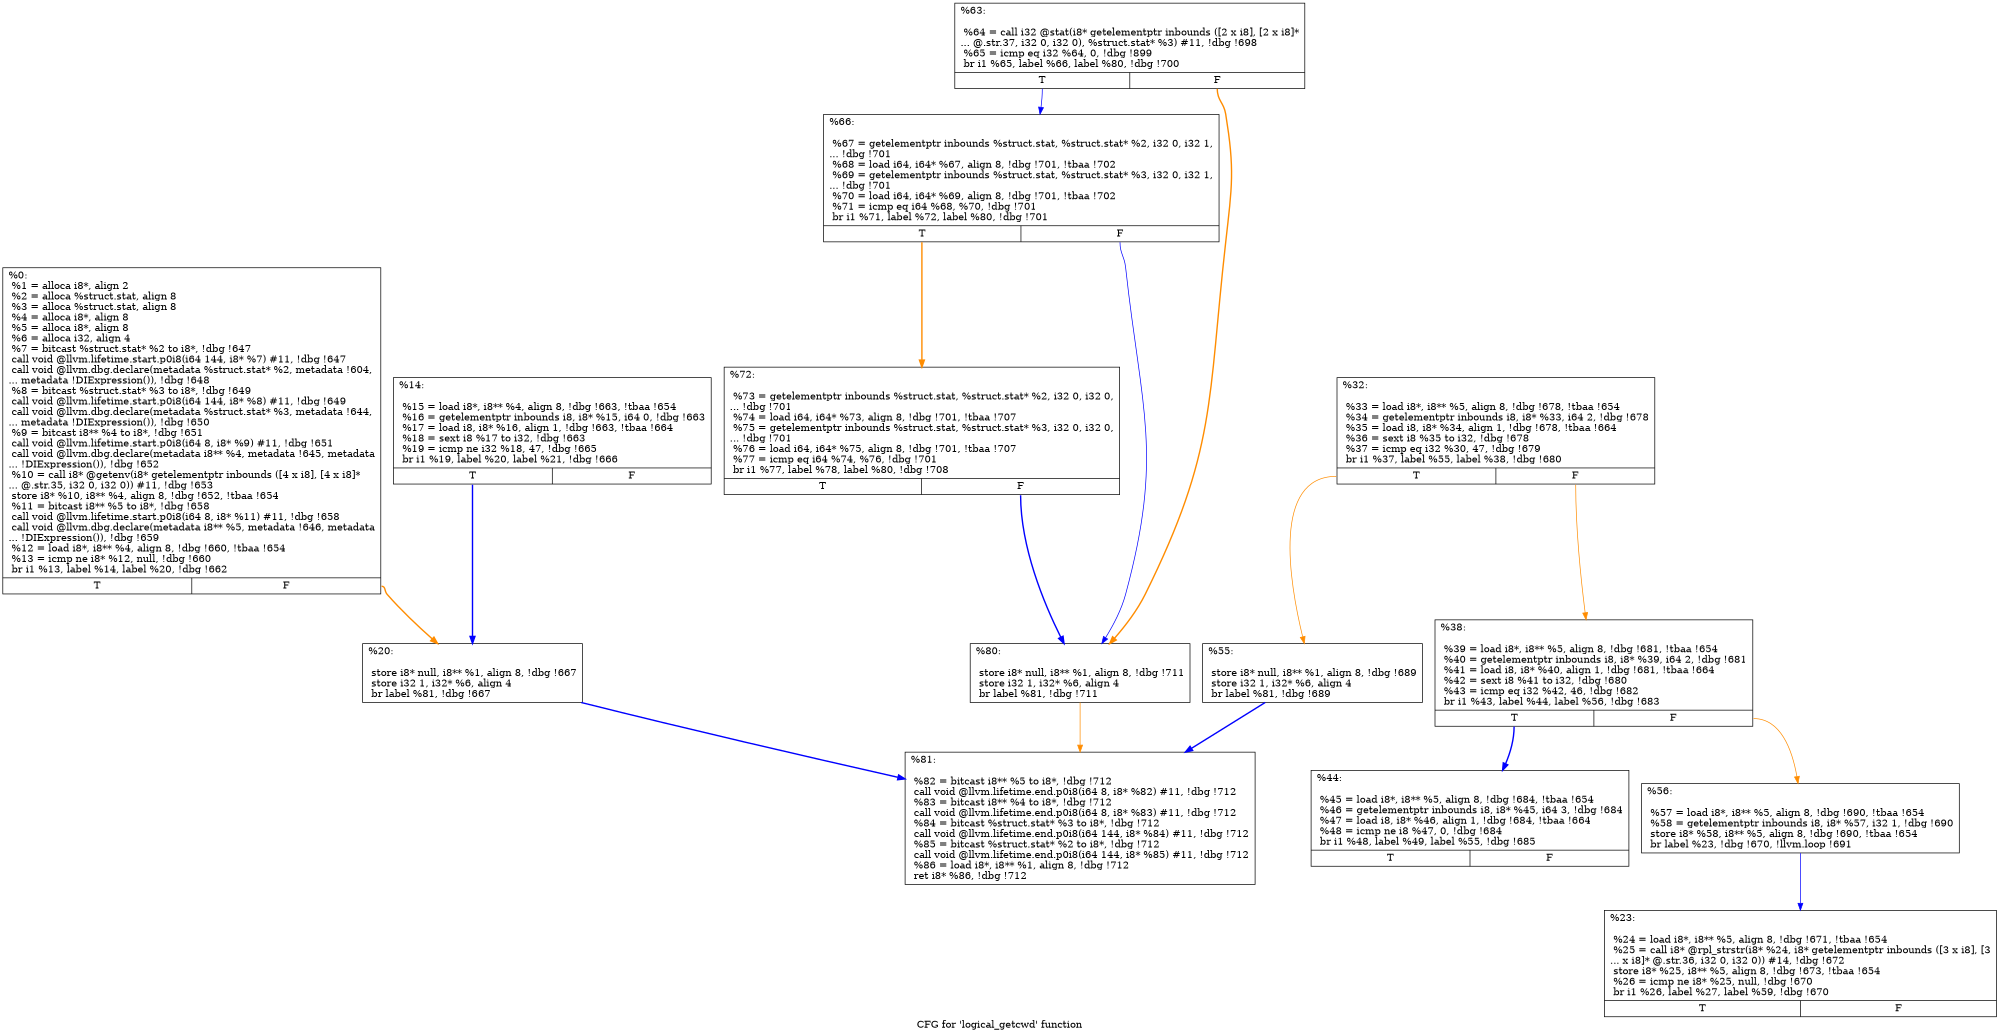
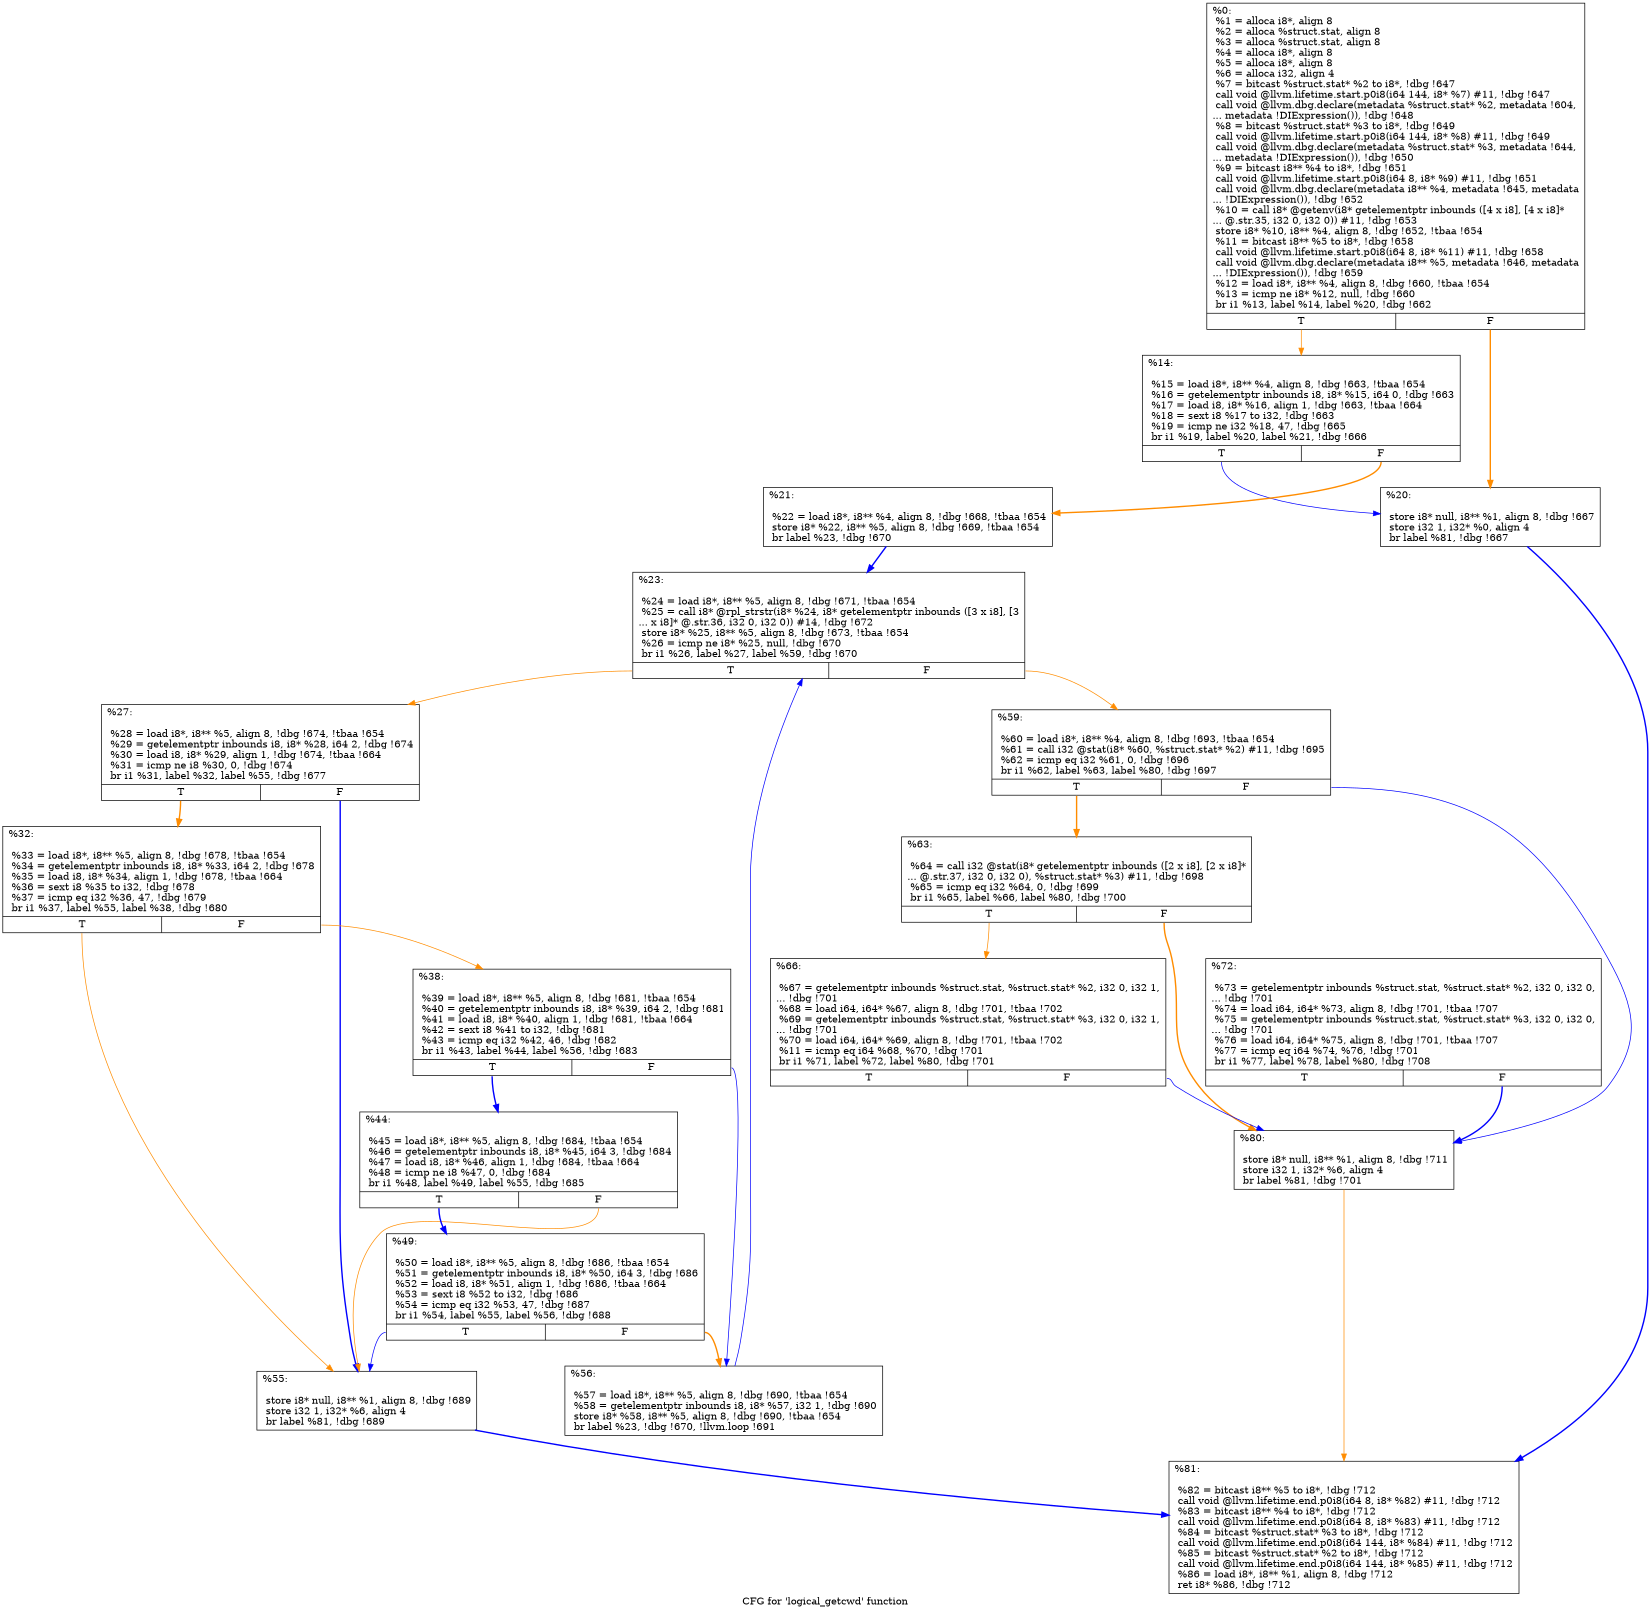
(1056, 54) -> (1003, 887)
(1042, 98) -> (988, 937)
(933, 207) -> (880, 1051)
(69, 286) -> (1273, 21)
(922, 301) -> none
none -> (1301, 339)
(1442, 449) -> (107, 898)
none -> (908, 517)
(472, 561) -> (1290, 503)
(1534, 681) -> (512, 1030)
(440, 684) -> (1458, 527)
(1037, 694) -> (1301, 1181)
(1785, 739) -> (736, 1213)
none -> (260, 752)
none -> (1161, 752)
none -> (424, 1222)
none -> (545, 1287)
